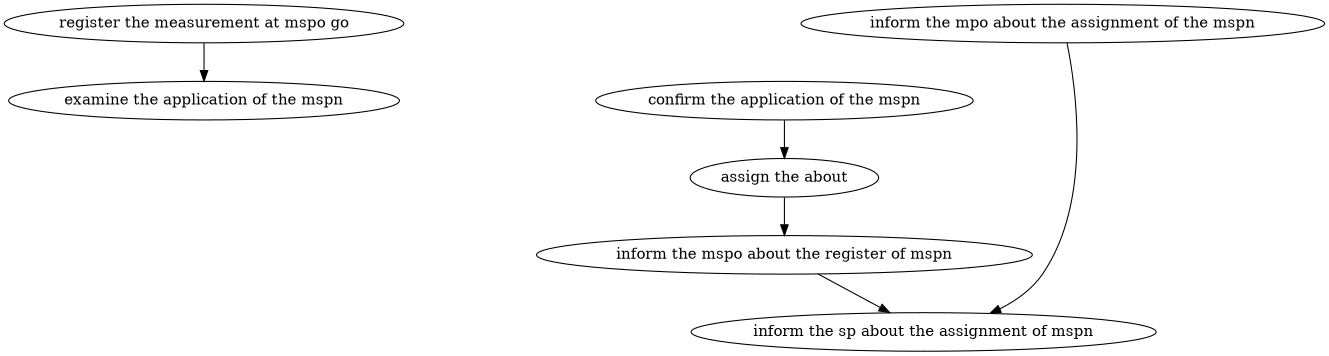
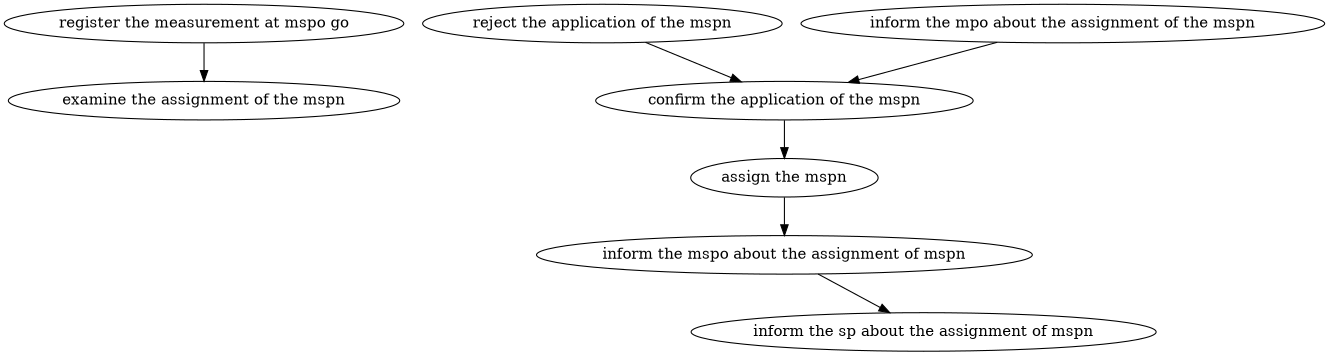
none -> (602, 24)
(204, 101) -> (204, 101)
(784, 178) -> (784, 178)
(1073, 189) -> (928, 61)
(784, 255) -> (784, 255)
